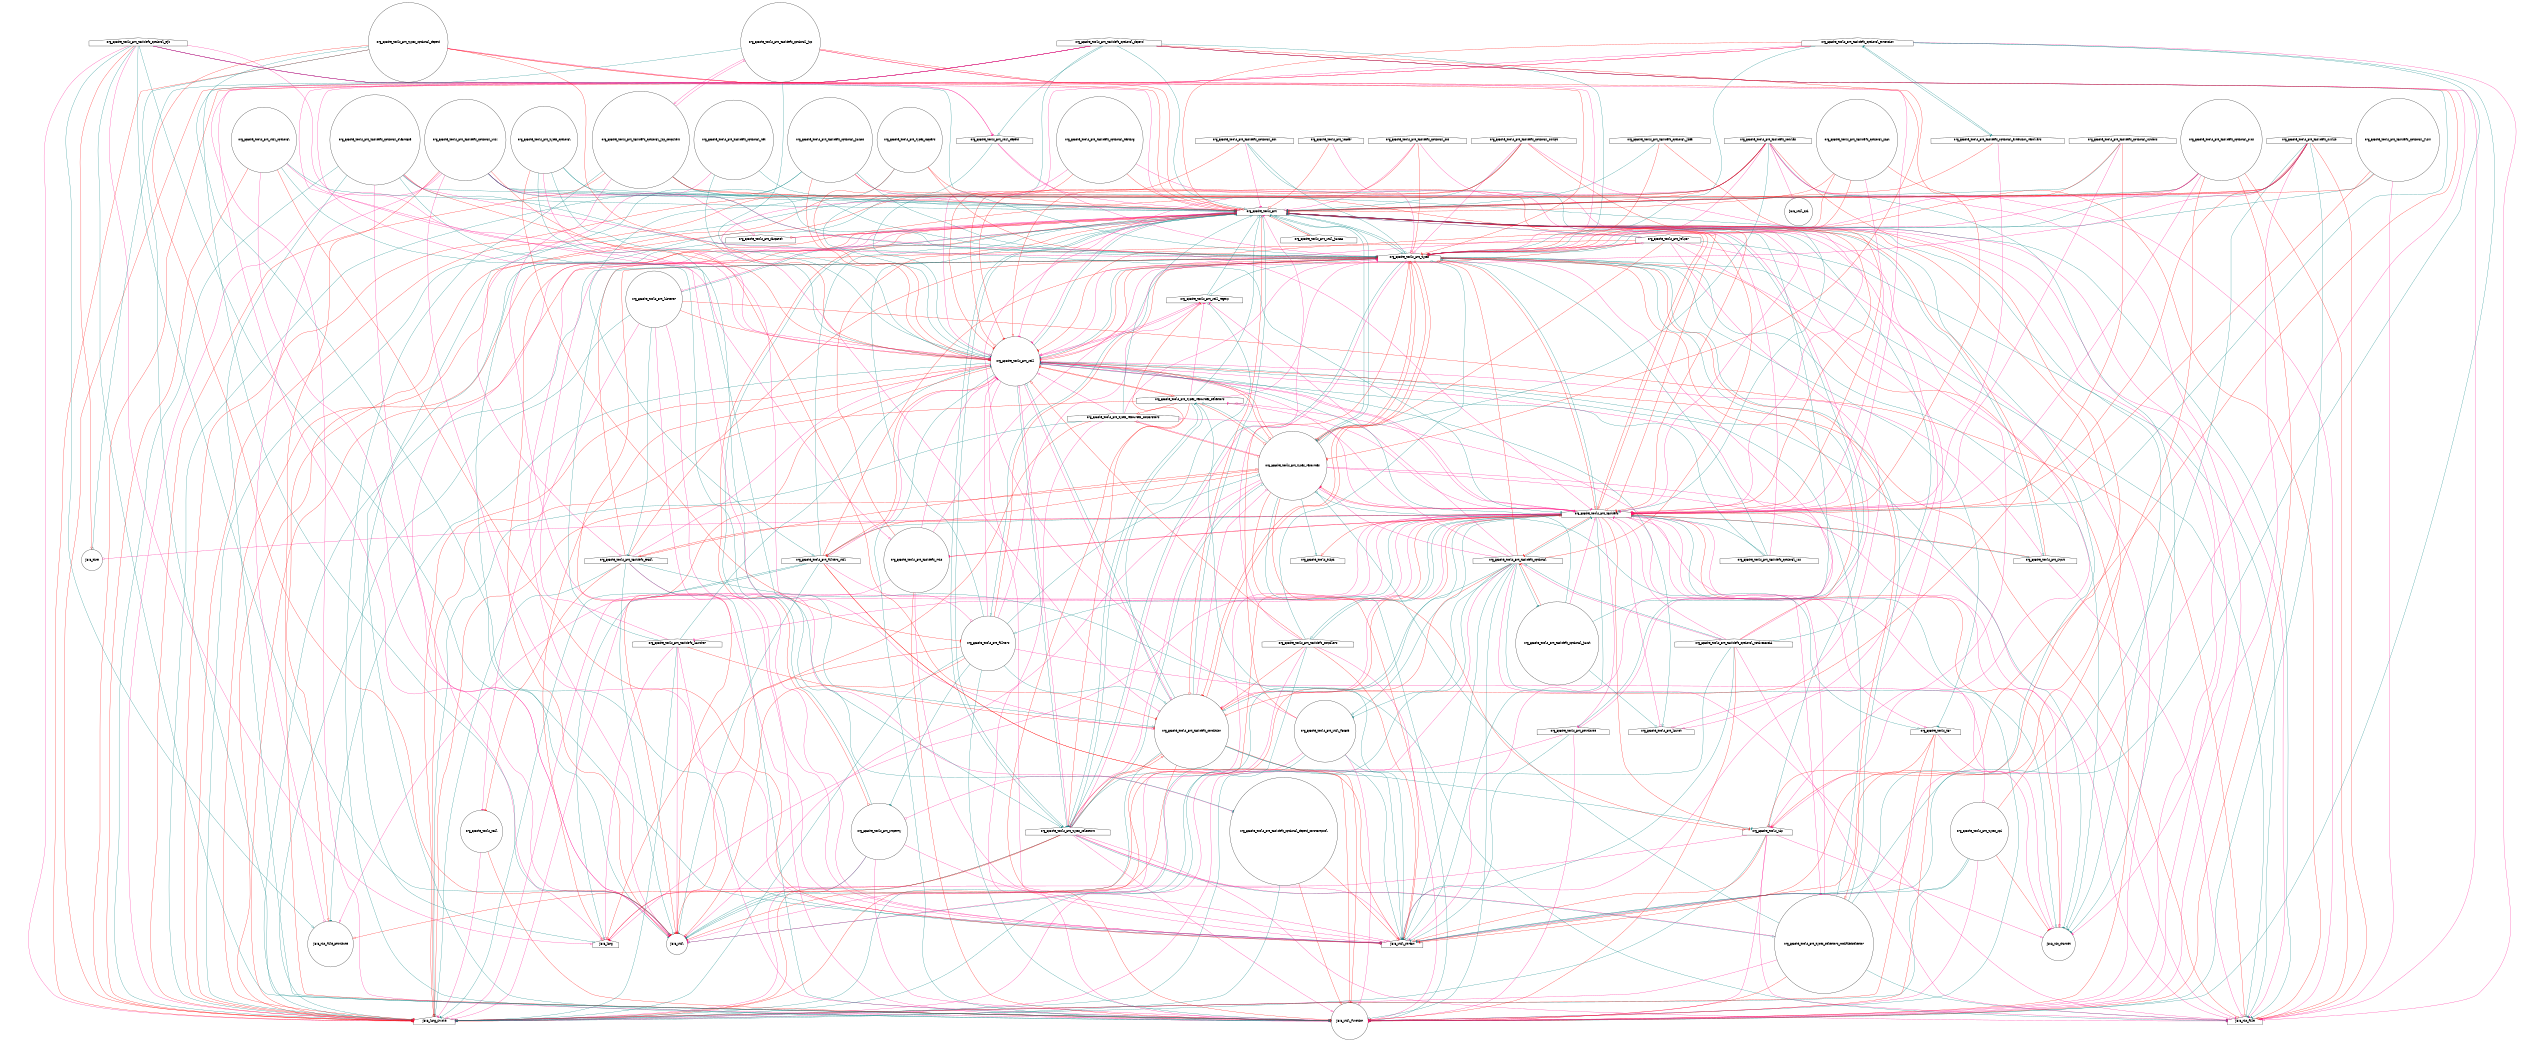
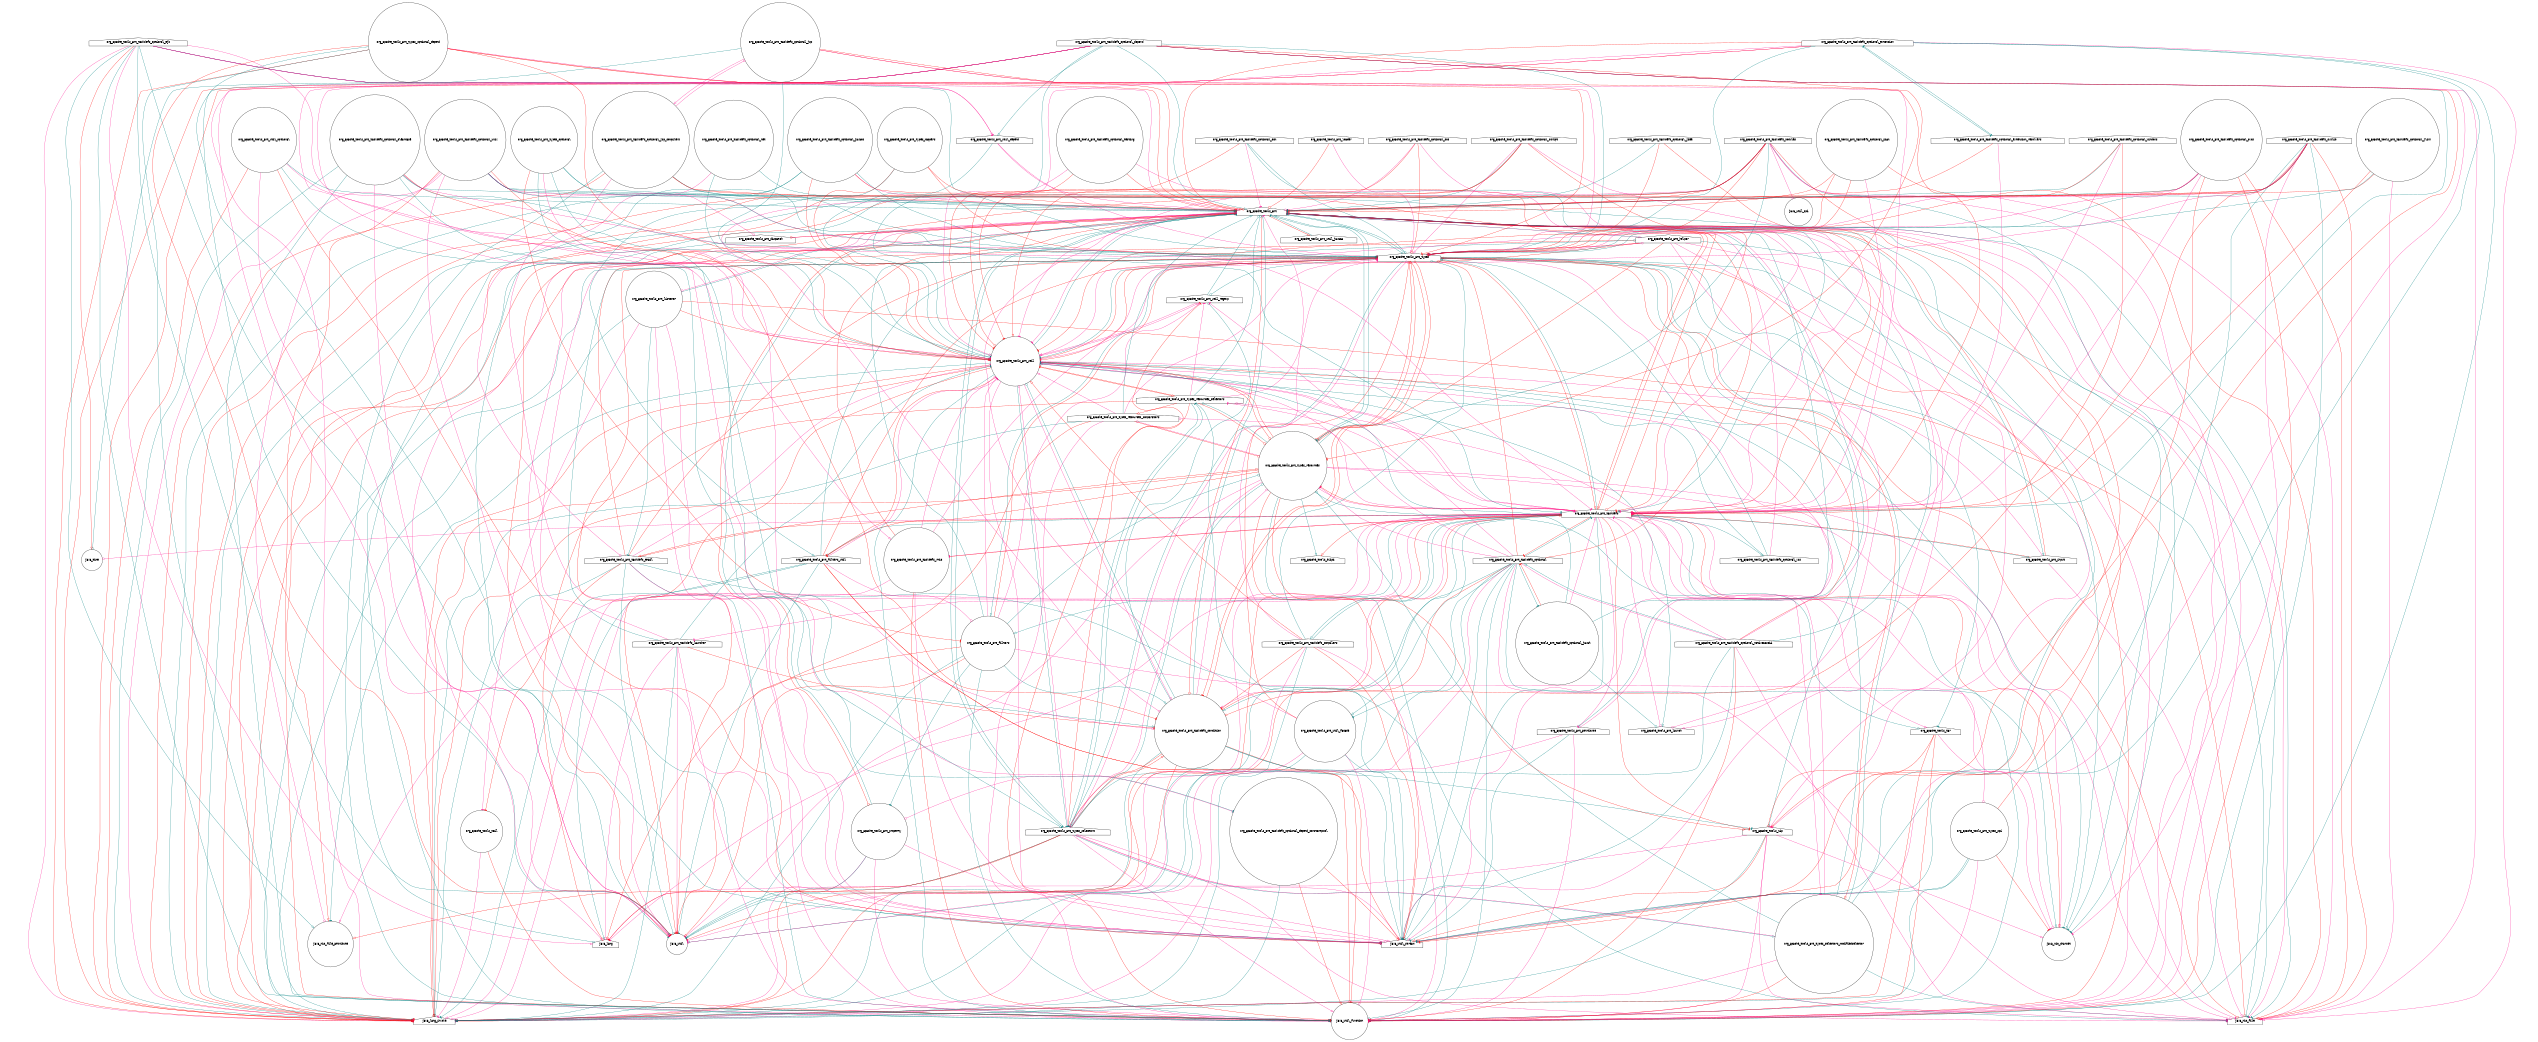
(1571, 245) -> (1571, 245)
(927, 250) -> (958, 278)
(1704, 524) -> (1707, 525)
